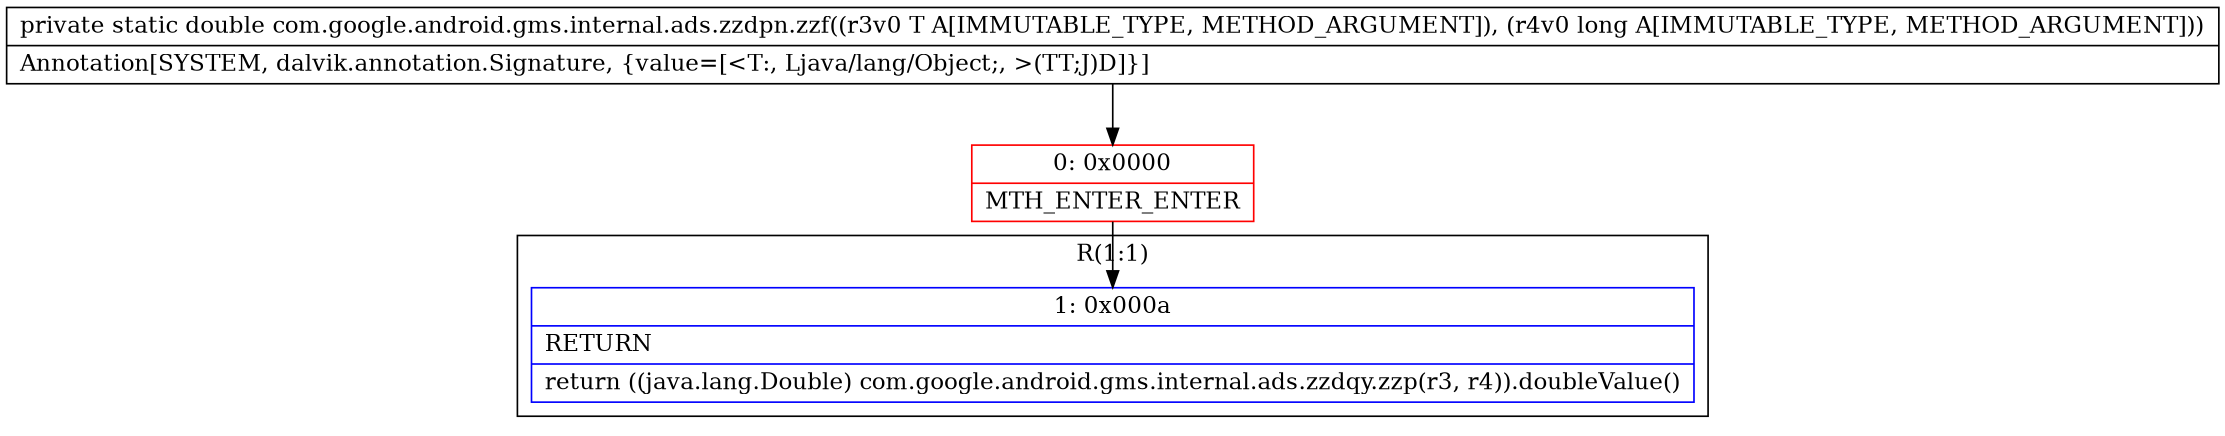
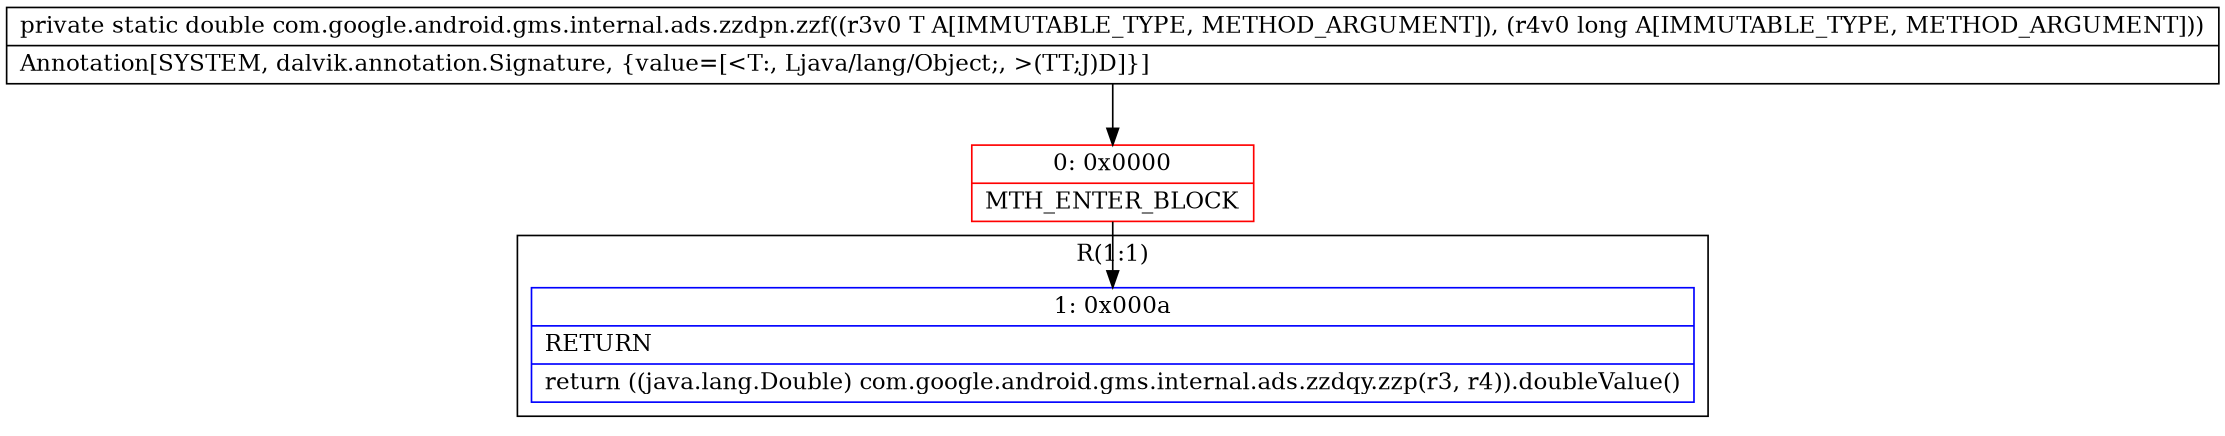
(1113, 201) -> (1113, 201)
